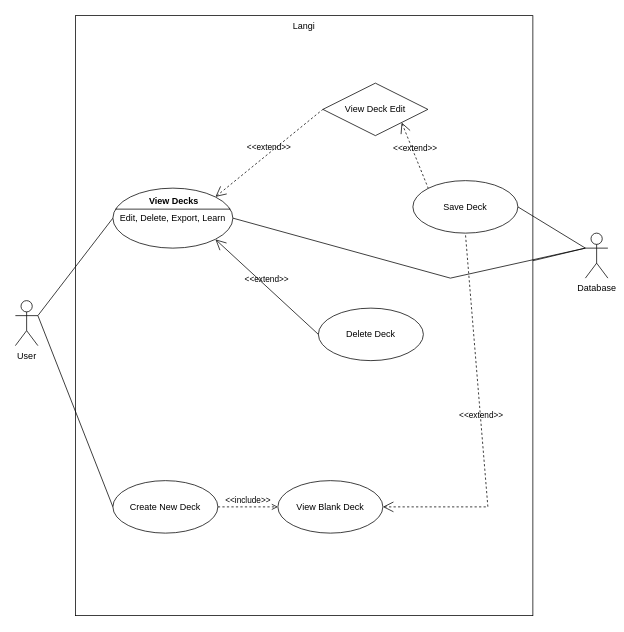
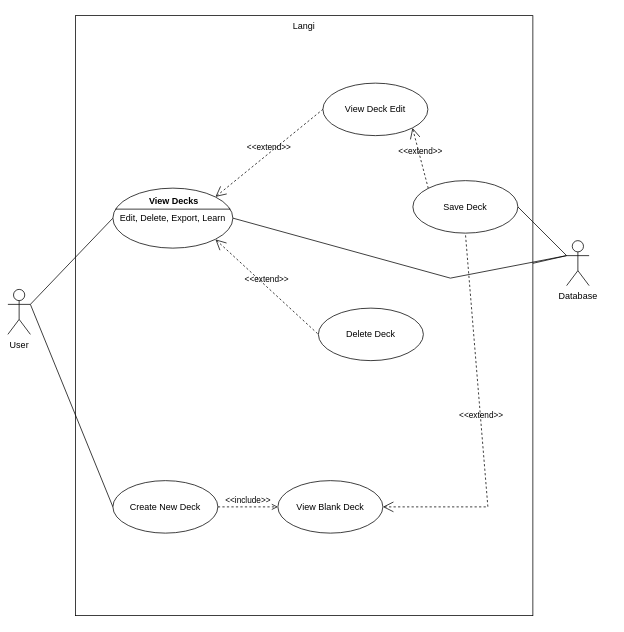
(375, 109) -> (375, 109)
(597, 255) -> (578, 263)
(267, 287) -> (267, 287)
(27, 323) -> (19, 312)
